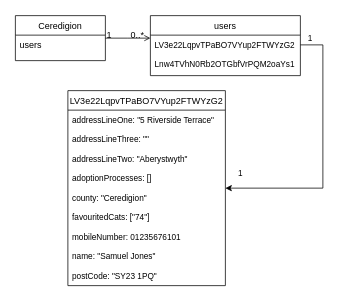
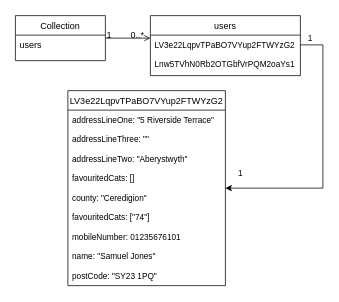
(60, 26) -> (60, 26)
(219, 64) -> (219, 64)
(117, 178) -> (110, 178)
